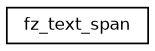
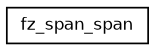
(77, 26) -> (77, 26)
